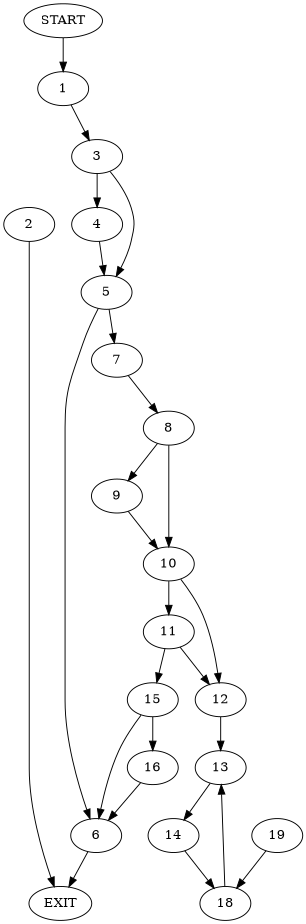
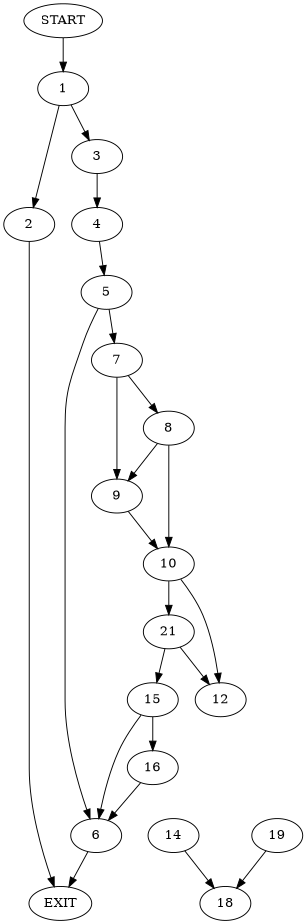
none -> (47, 152)
(134, 218) -> none
none -> (117, 423)
(169, 632) -> (169, 632)
(221, 768) -> none
